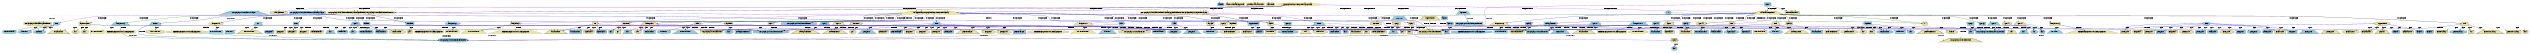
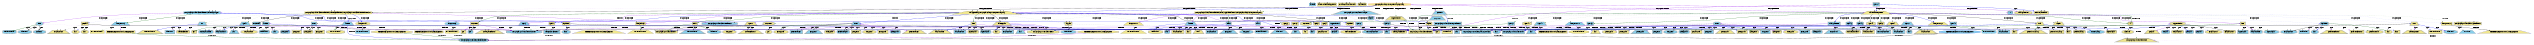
(300, 9) -> (1378, 9)
(85, 24) -> (85, 24)
(771, 24) -> (552, 24)
(1827, 38) -> (1394, 26)
